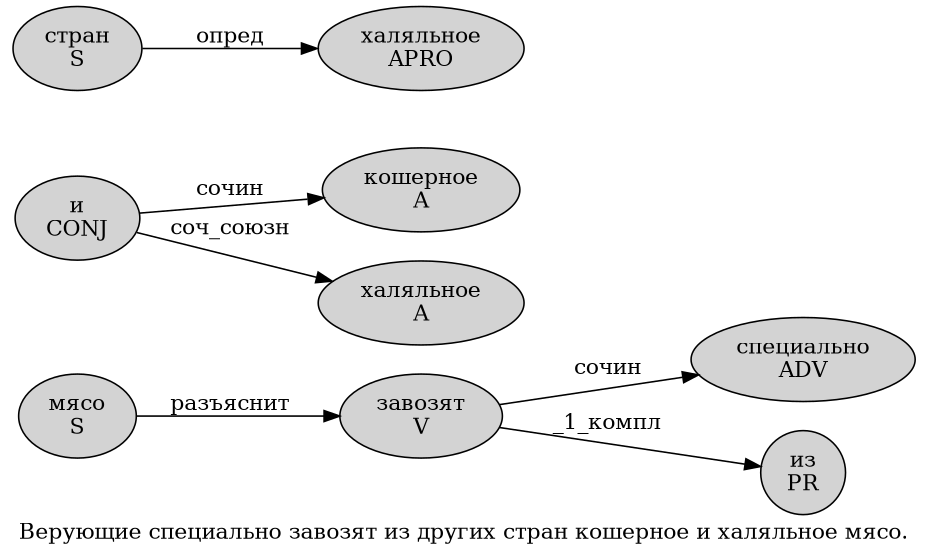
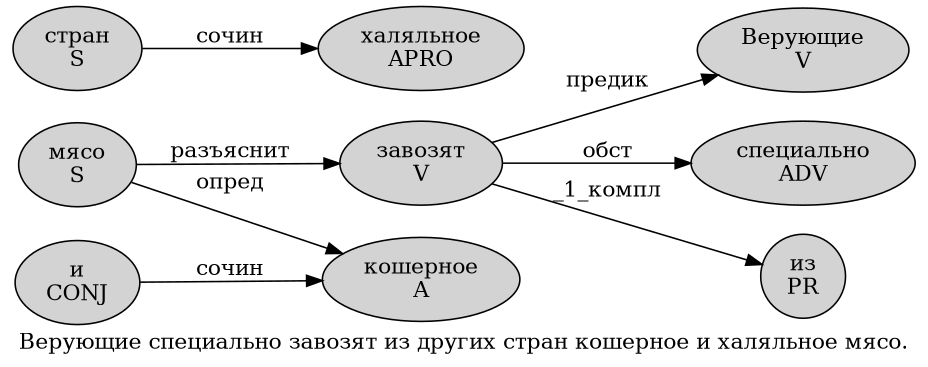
(230, 37) -> (230, 37)
none -> (803, 50)
none -> (229, 215)
(421, 303) -> none
(608, 368) -> (608, 151)
